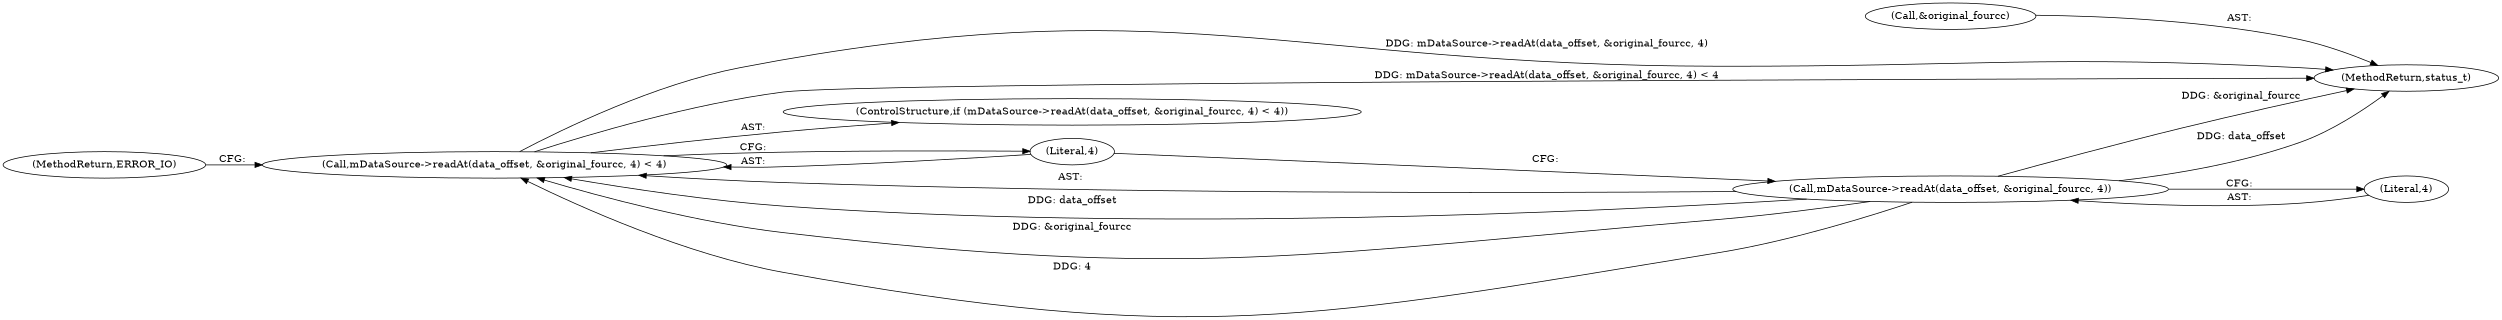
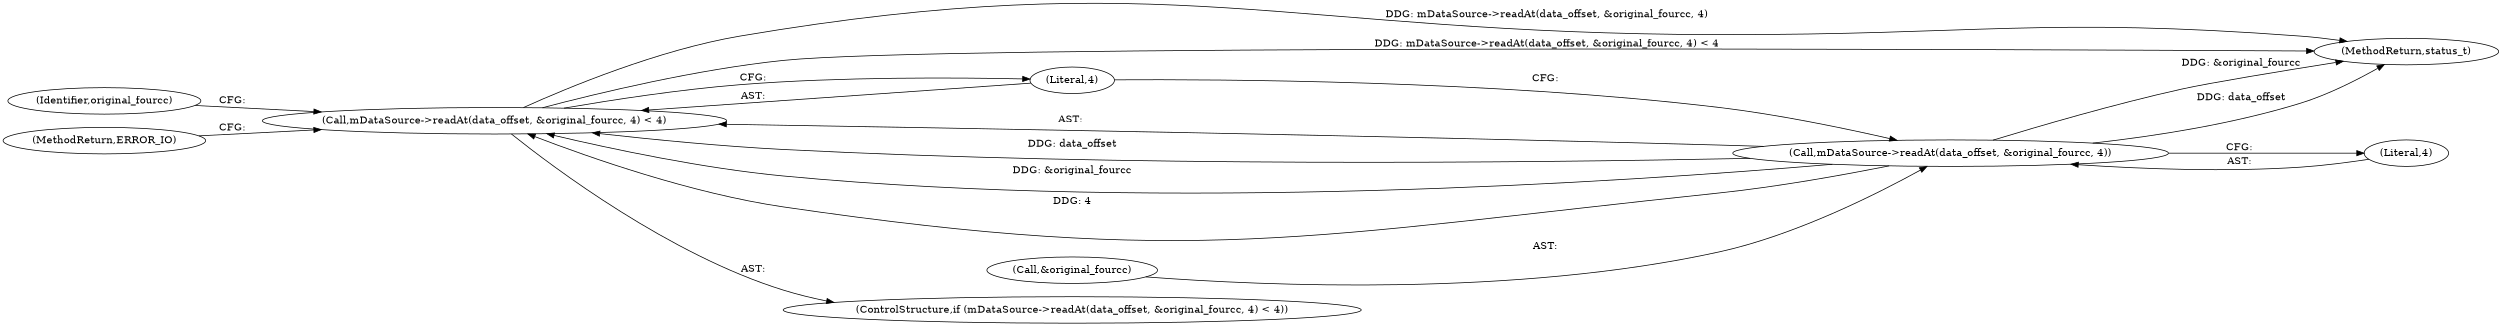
(2206, 25) -> (1542, 277)
none -> (104, 101)
